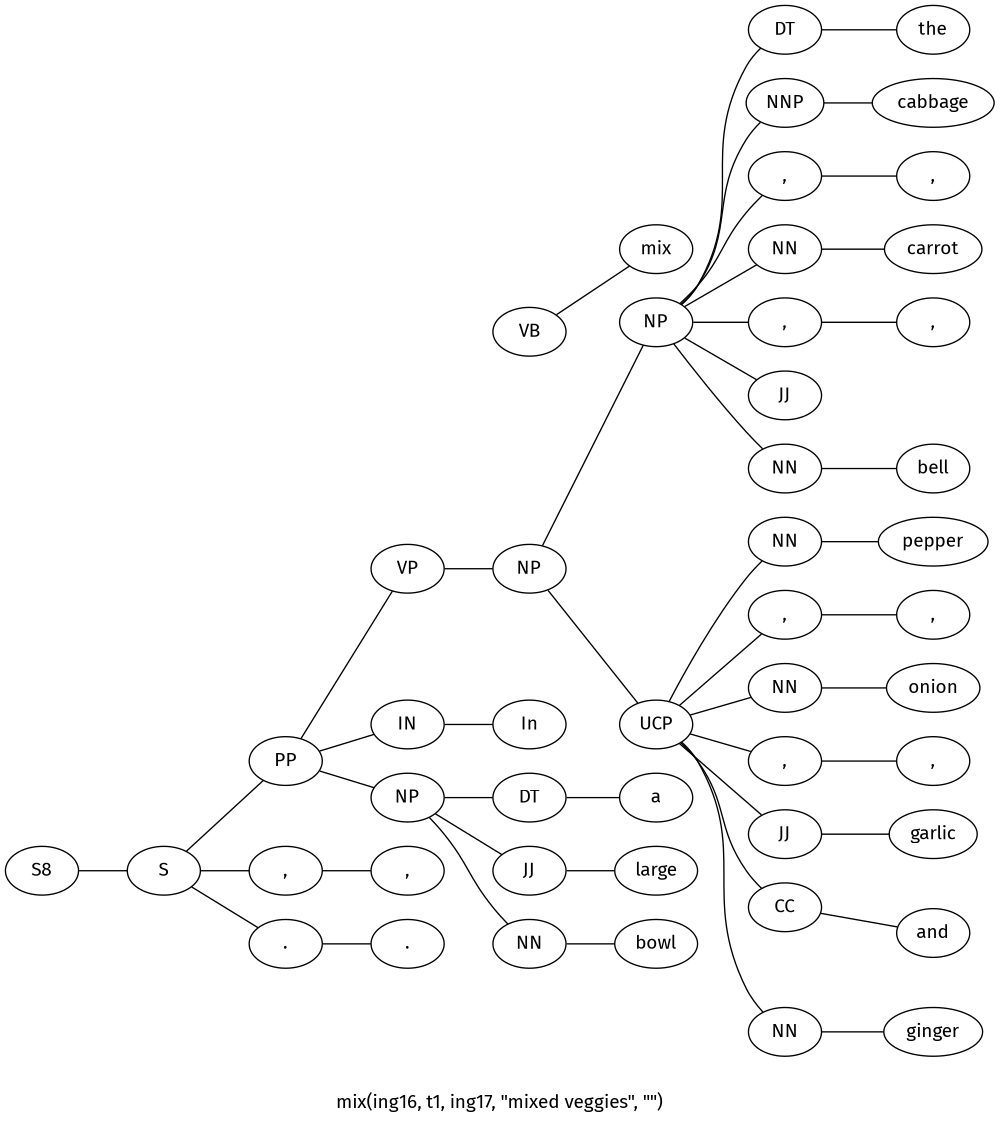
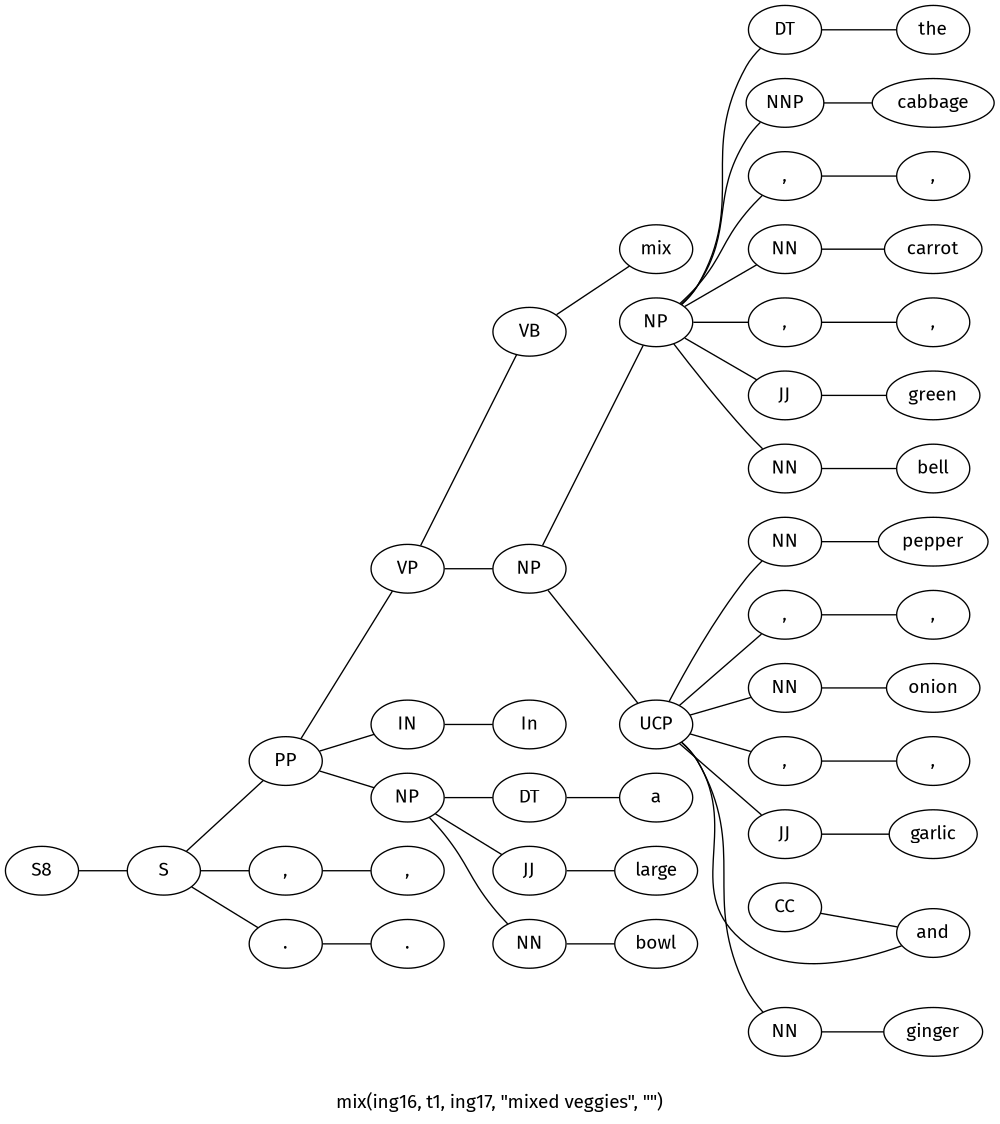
none -> (933, 395)
none -> (469, 450)
(731, 843) -> (739, 936)
